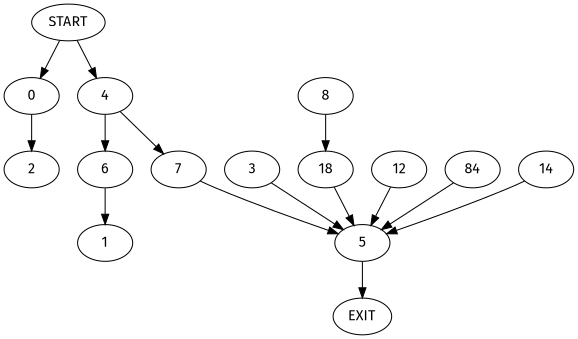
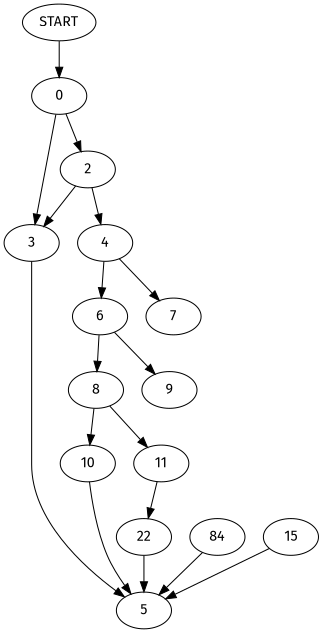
(84, 55) -> (95, 201)
none -> (46, 164)
(326, 169) -> (88, 463)
(399, 169) -> (144, 537)
(546, 169) -> (291, 537)
none -> (63, 202)
(264, 207) -> none
(105, 243) -> (169, 390)
(362, 316) -> none
none -> (98, 348)
none -> (161, 463)
